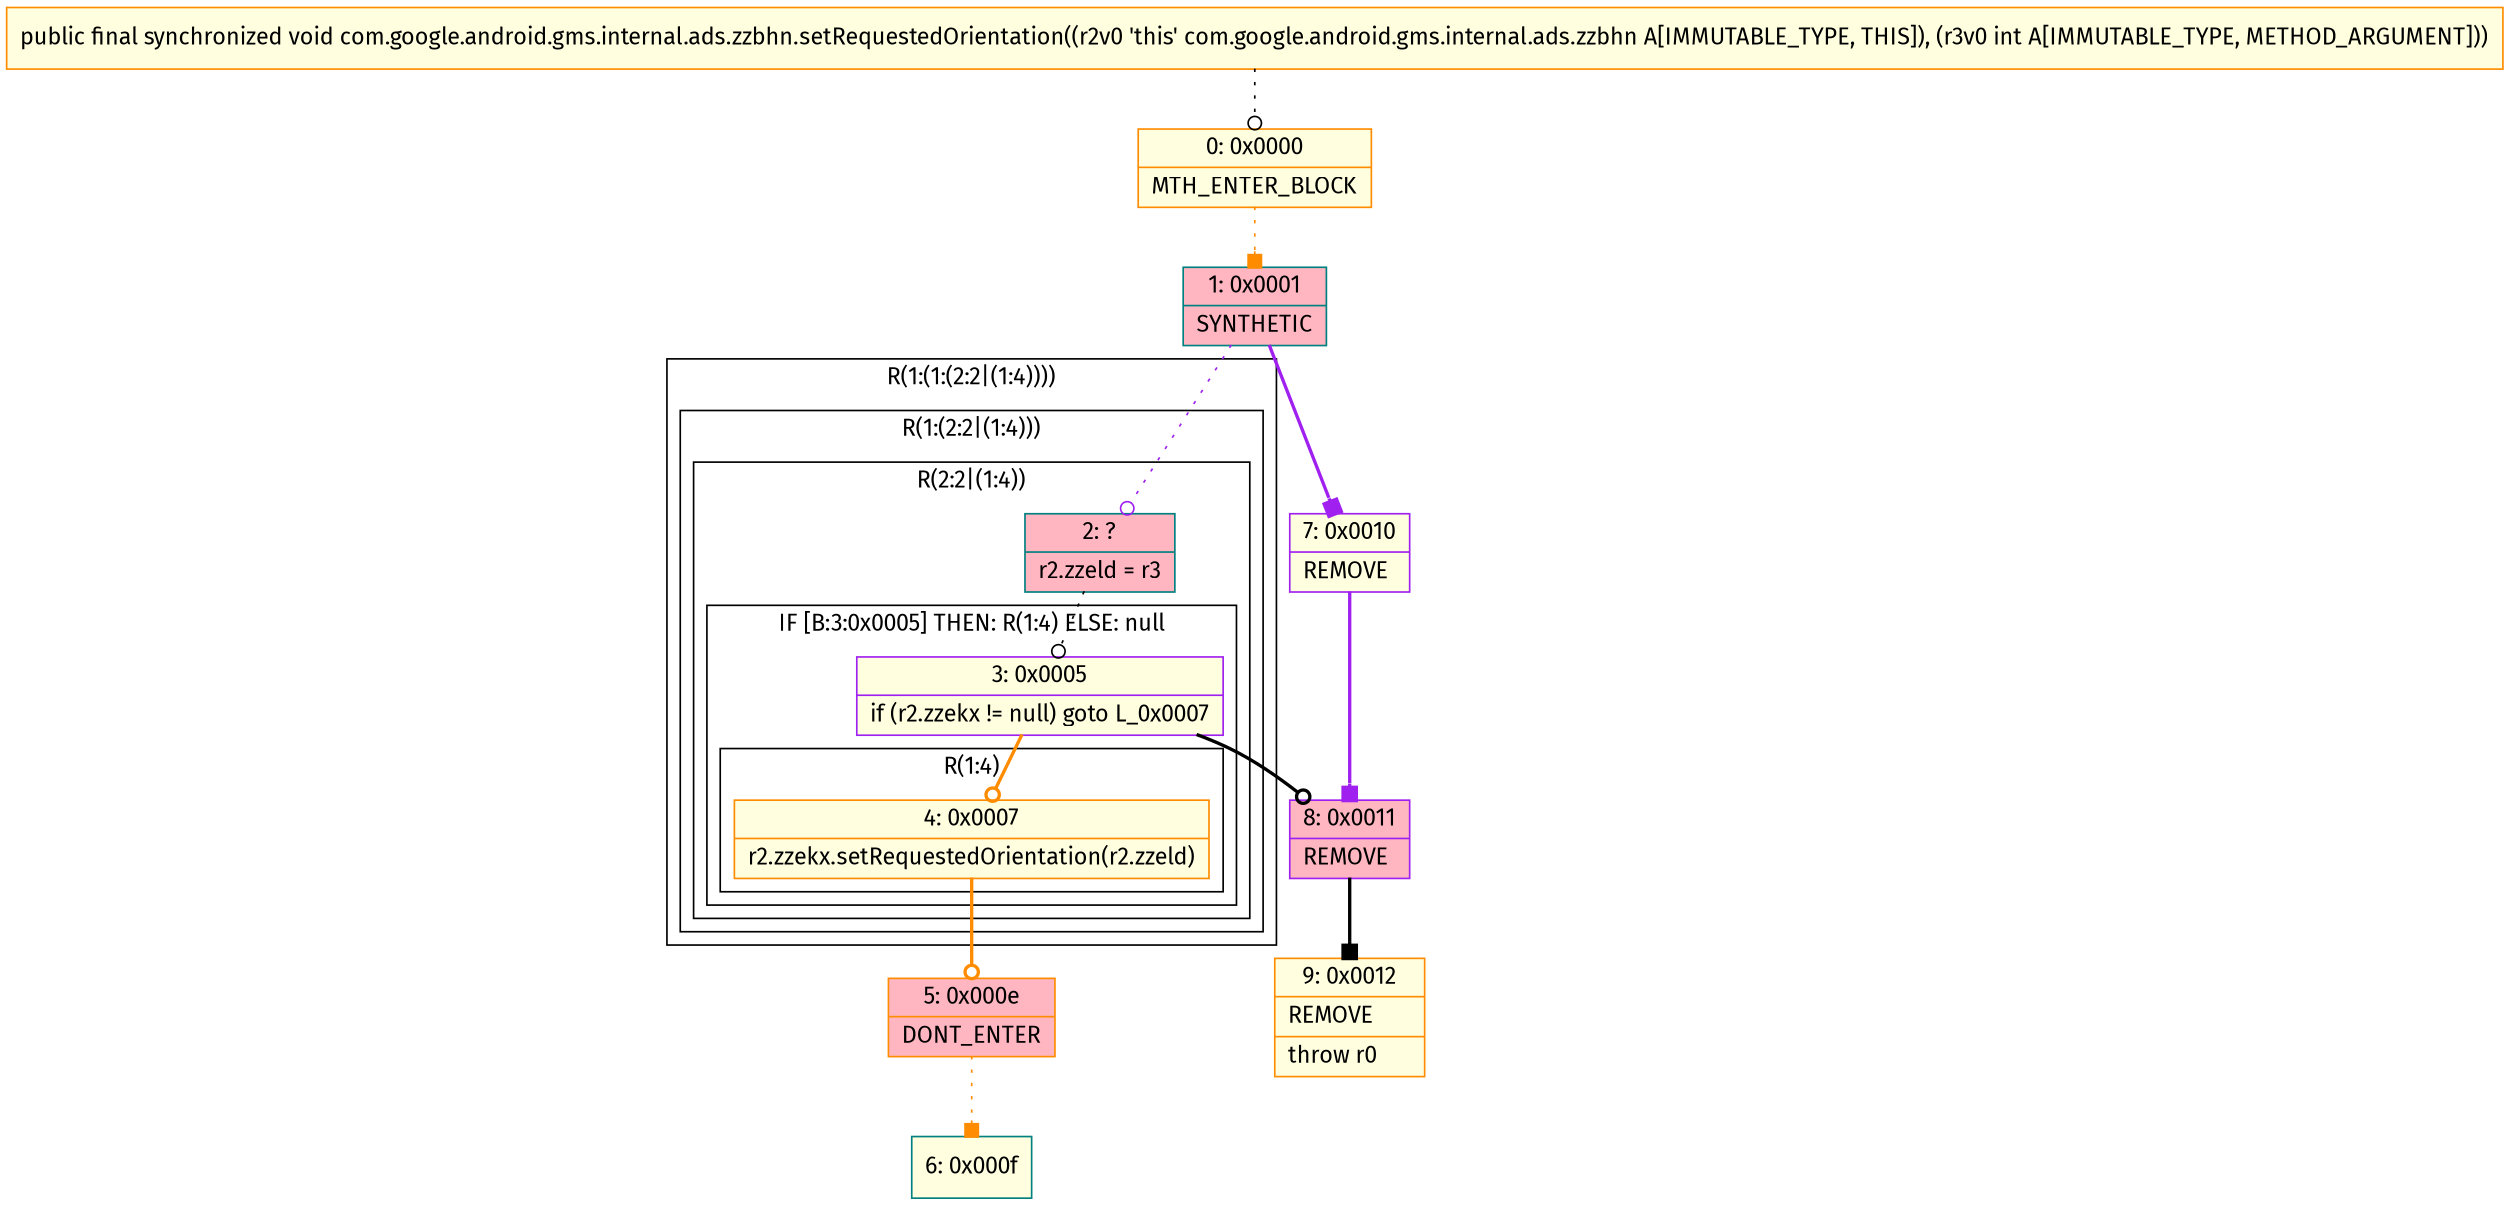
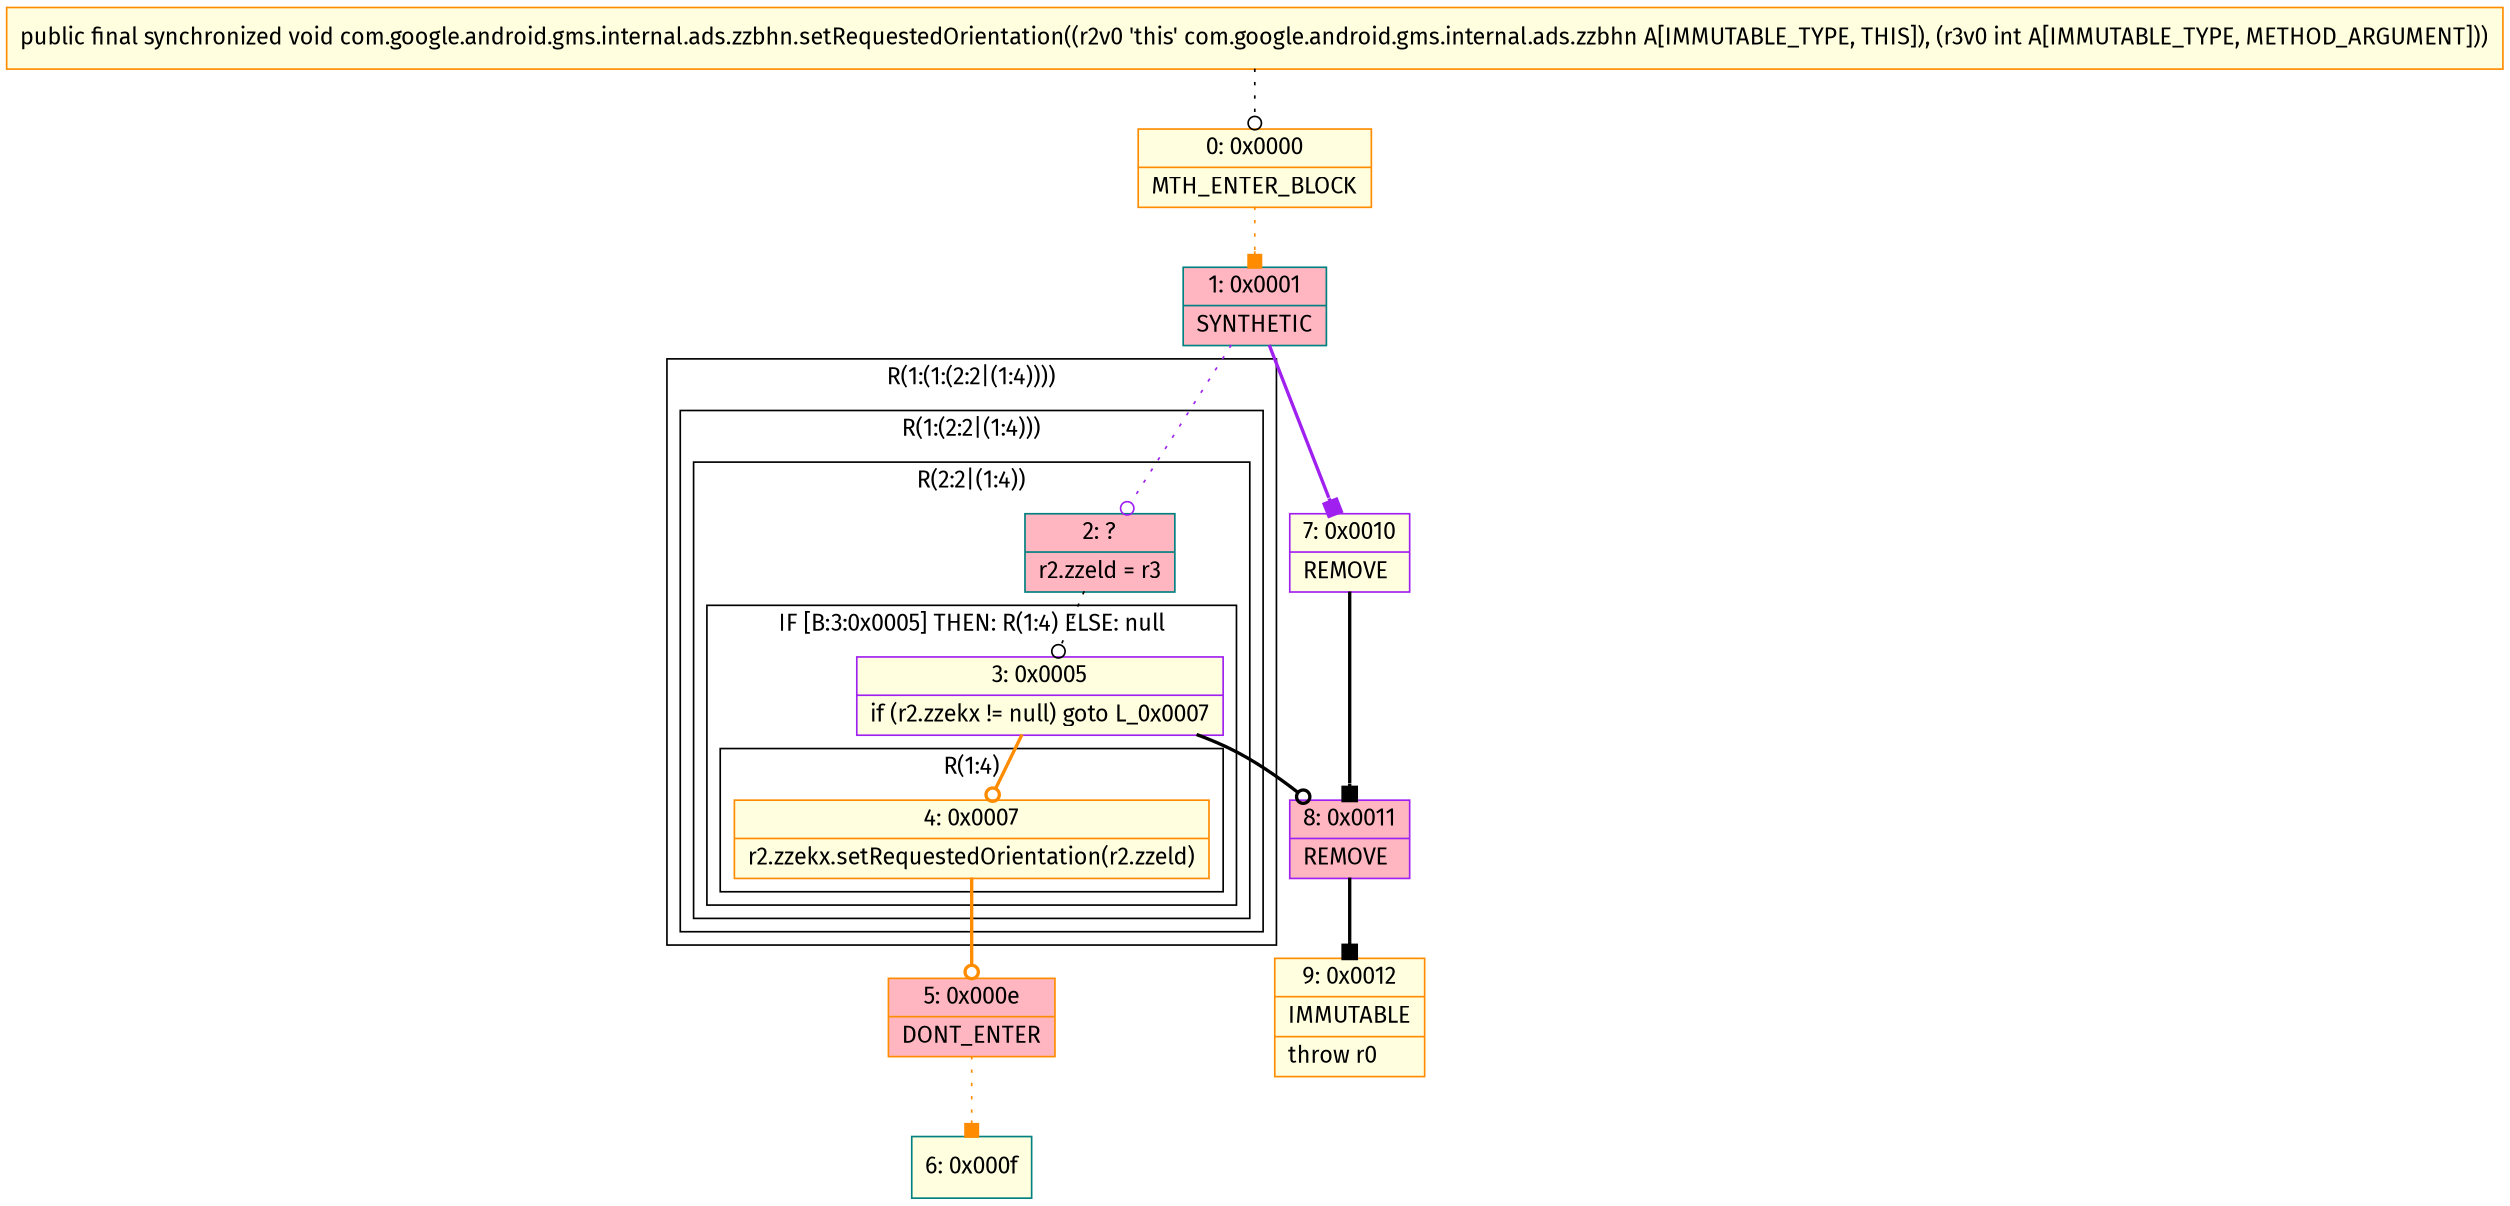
(1350, 688) -> (1350, 688)
(1331, 1016) -> (1350, 1016)
